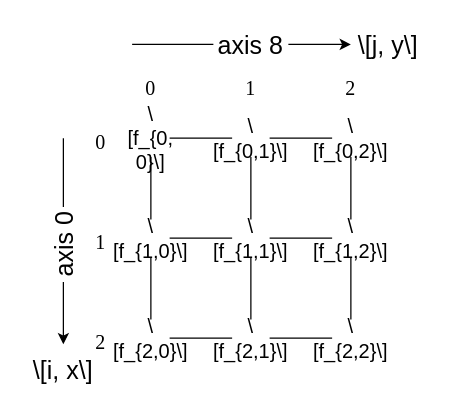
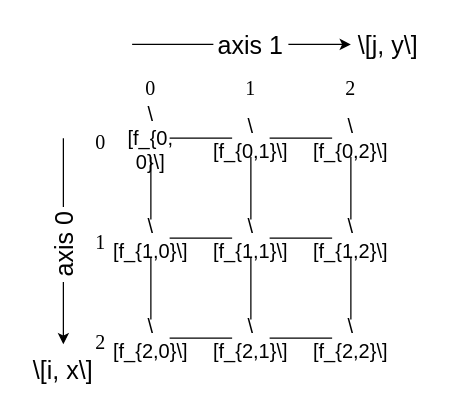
(251, 44) -> (251, 44)
